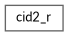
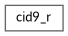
(34, 18) -> (34, 18)
